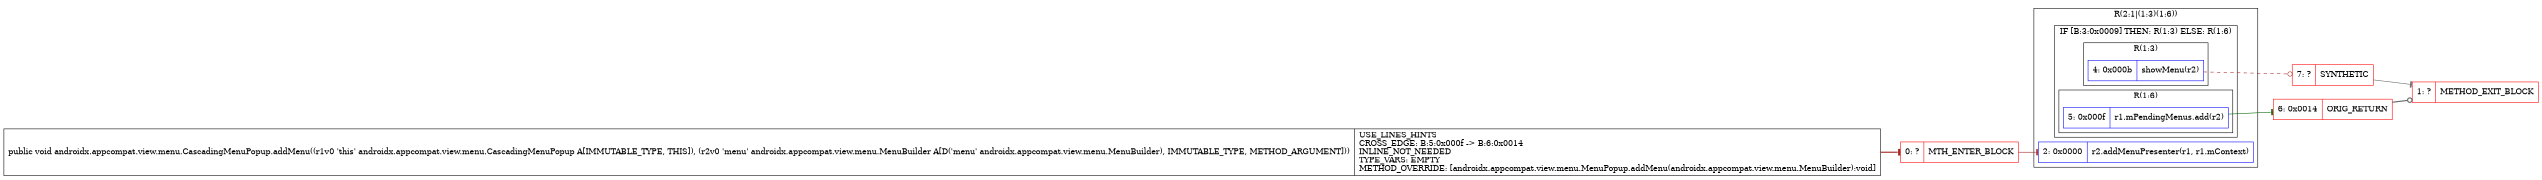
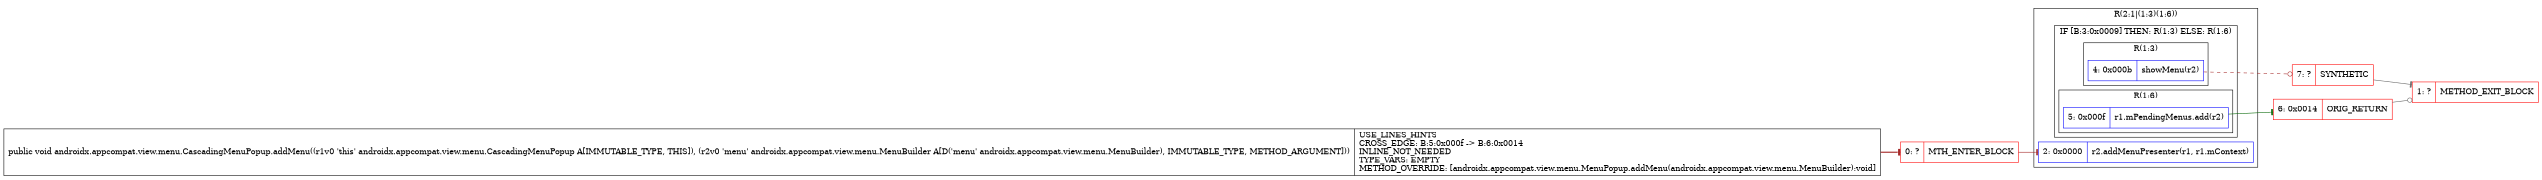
(2400, 101) -> (2400, 101)
